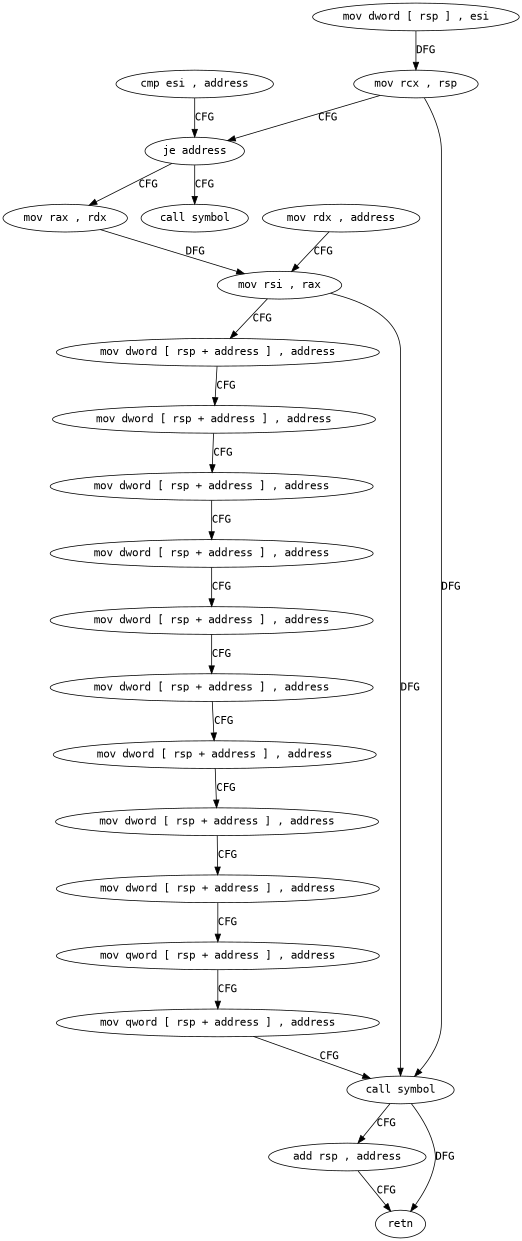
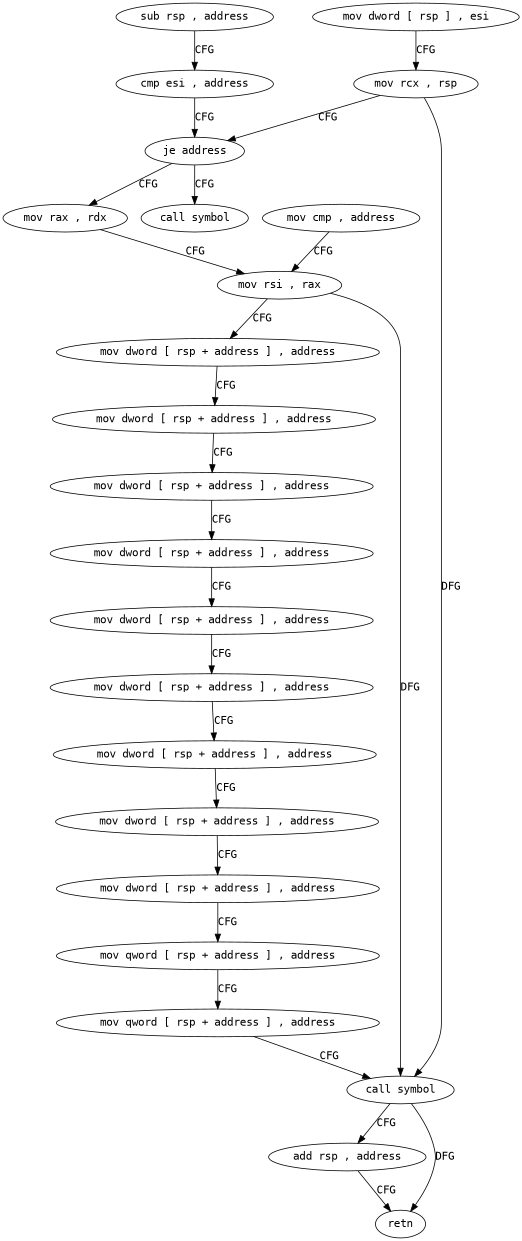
none -> (195, 17)
(426, 50) -> (426, 50)
(341, 218) -> (341, 218)
(195, 252) -> (195, 252)
